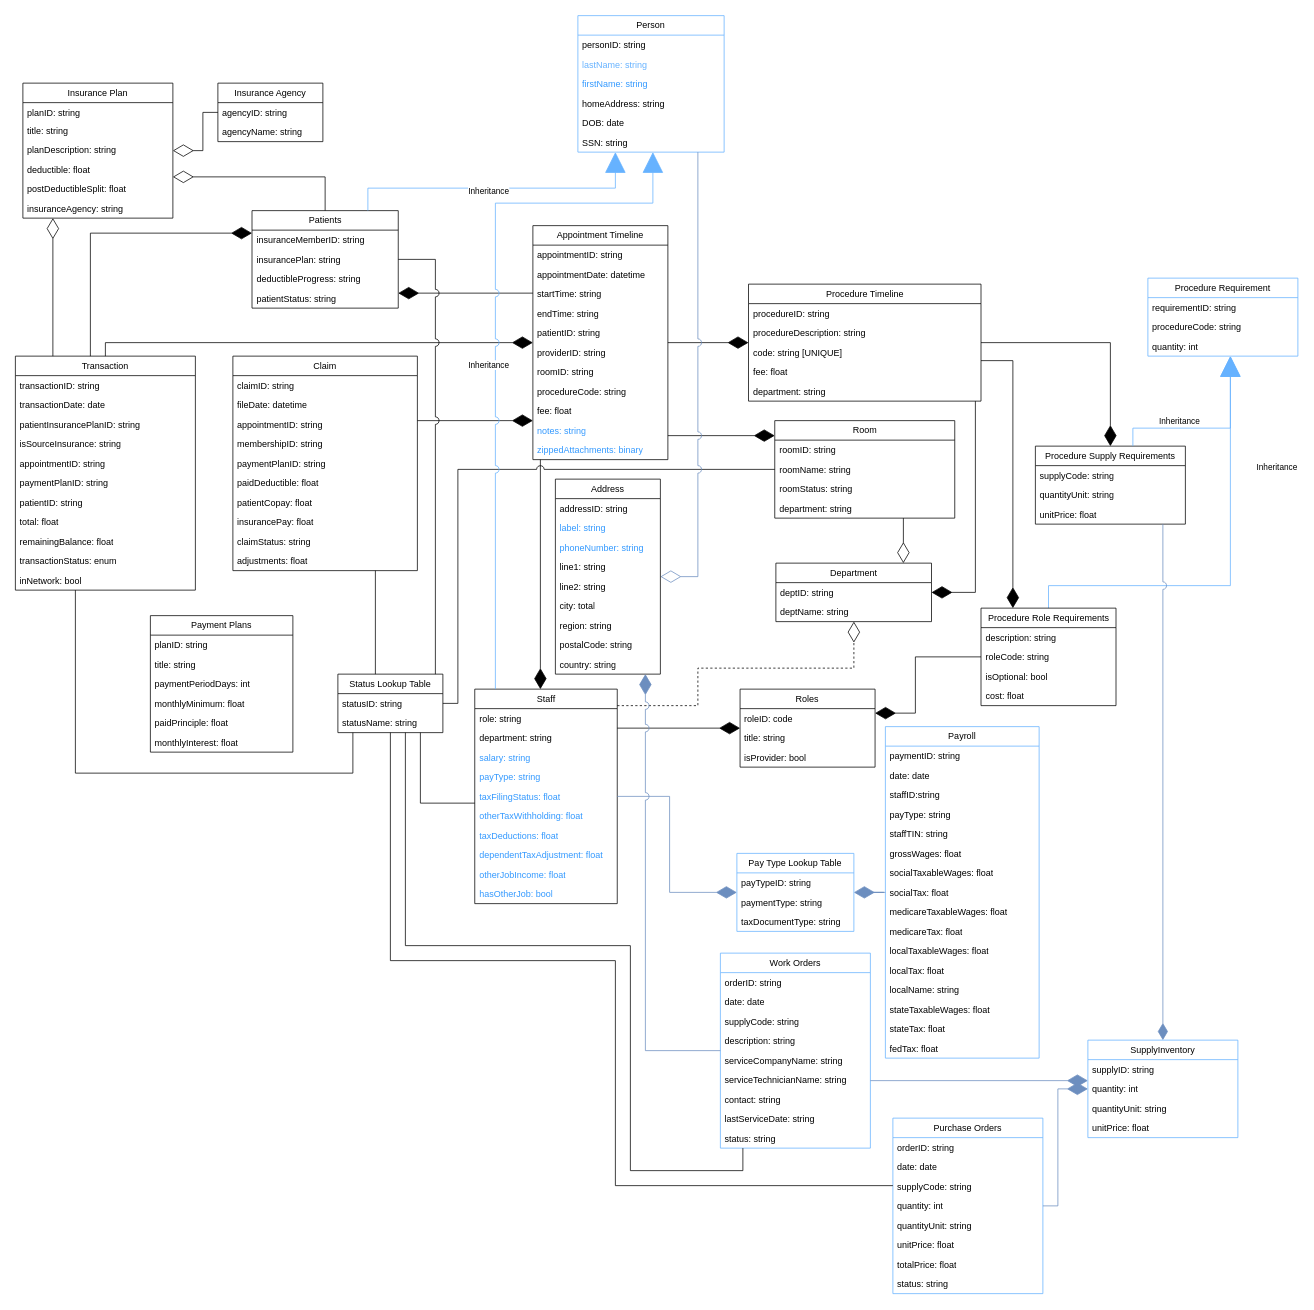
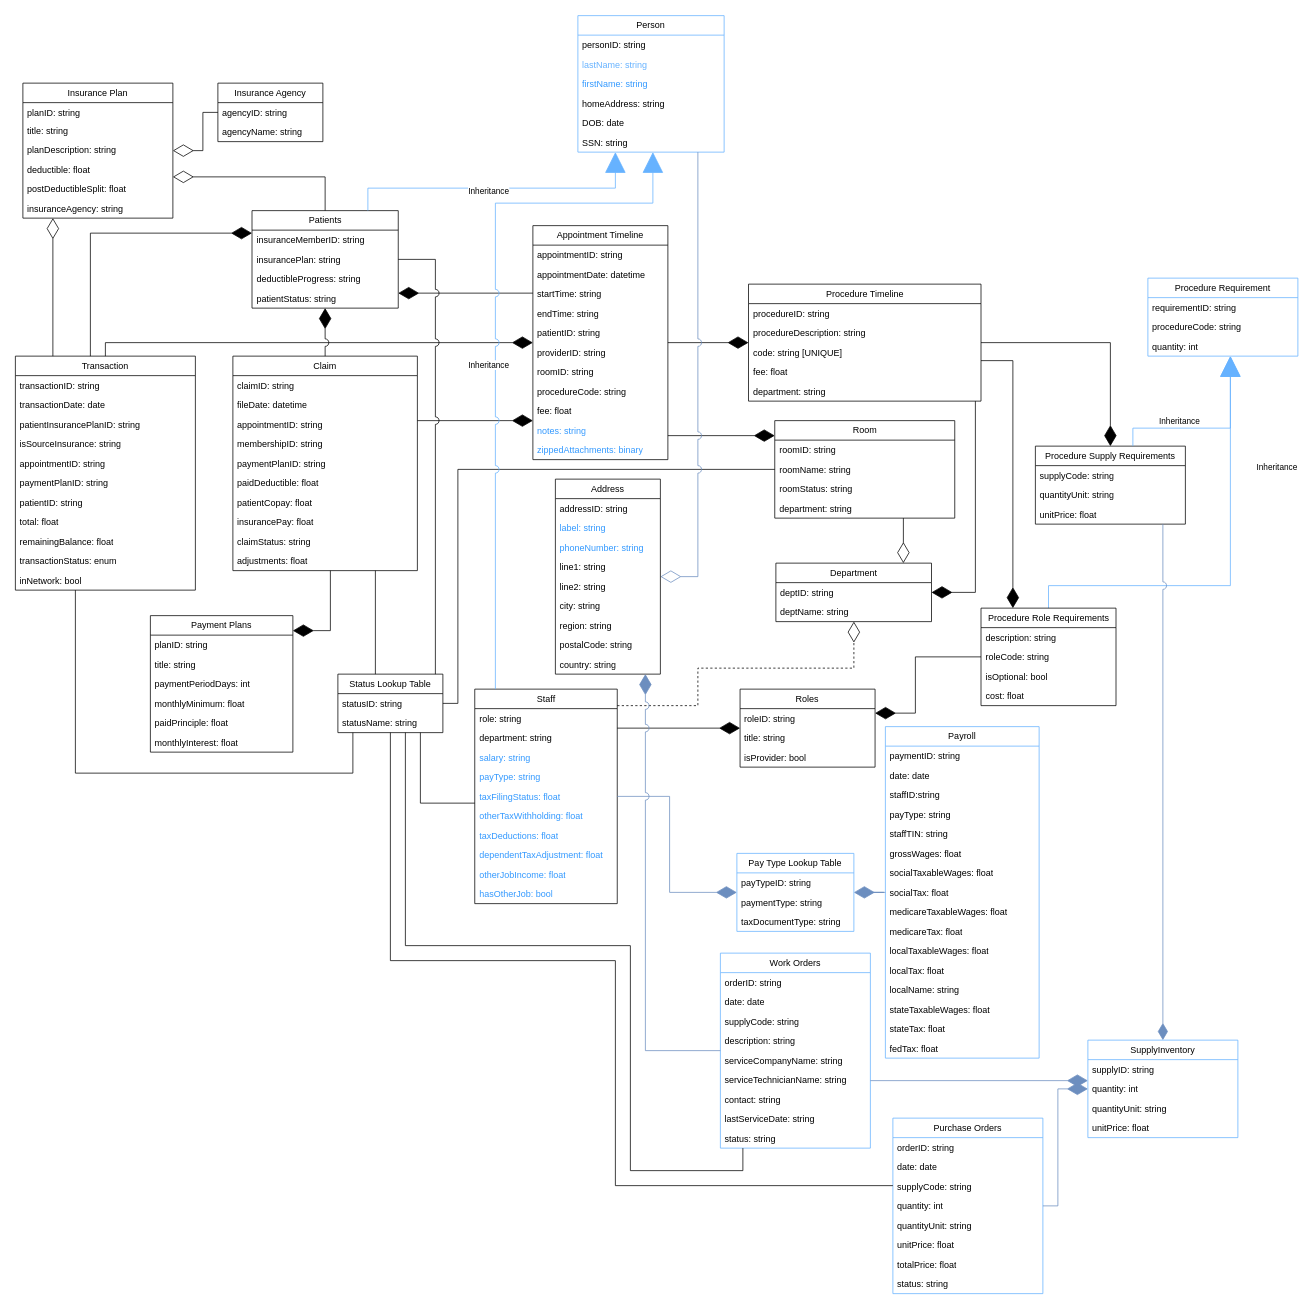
none -> (326, 339)
(540, 564) -> none
(583, 607) -> (585, 607)
none -> (330, 608)
(771, 719) -> (775, 719)
